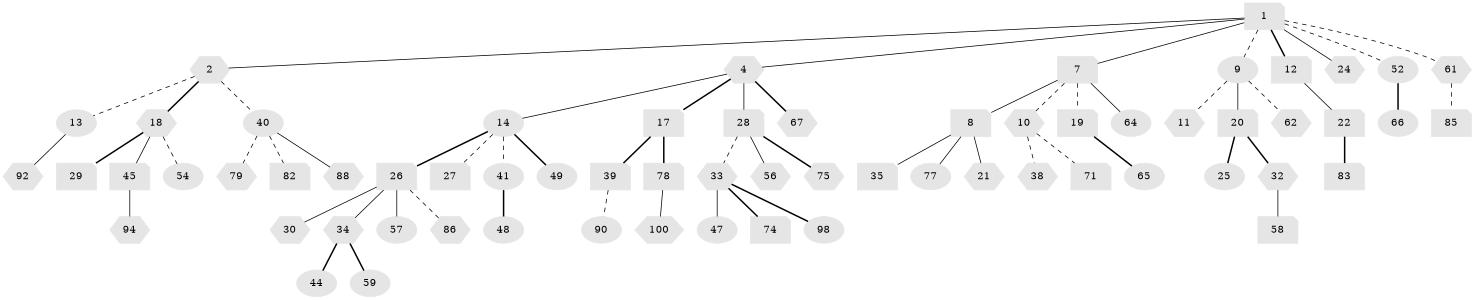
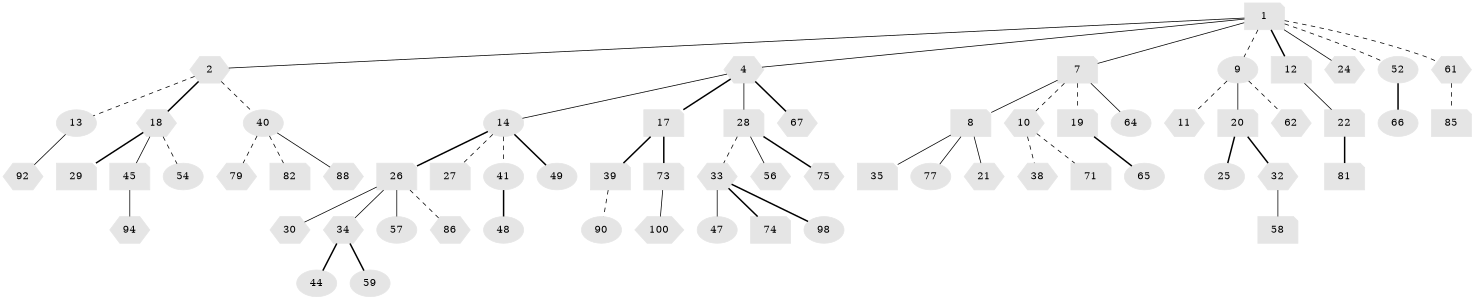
(664, 177) -> (664, 177)
(1345, 177) -> (1345, 177)
